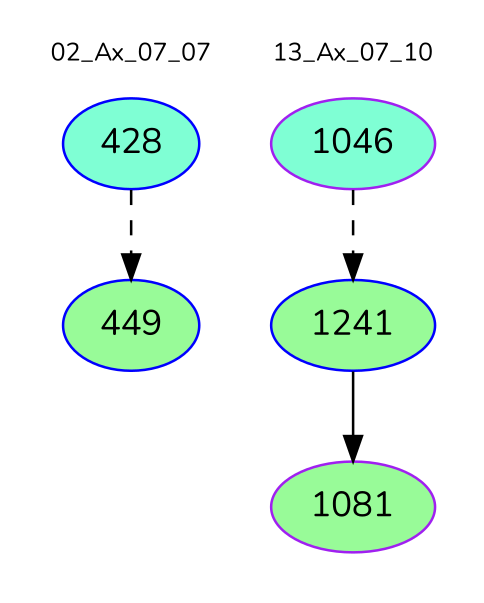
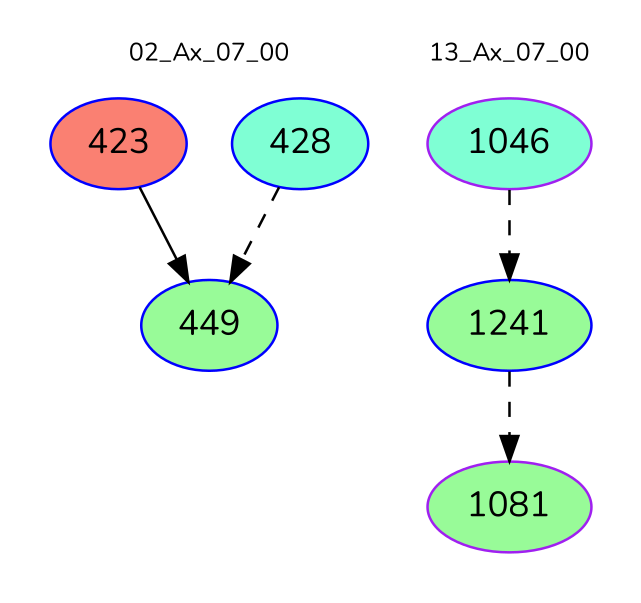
(131, 54) -> (209, 54)
(353, 54) -> (509, 54)
none -> (119, 144)
(353, 404) -> (509, 404)
